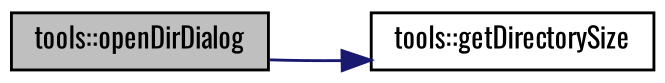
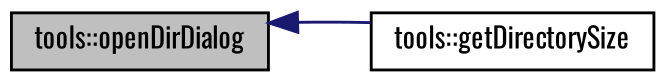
(305, 61) -> (334, 22)
